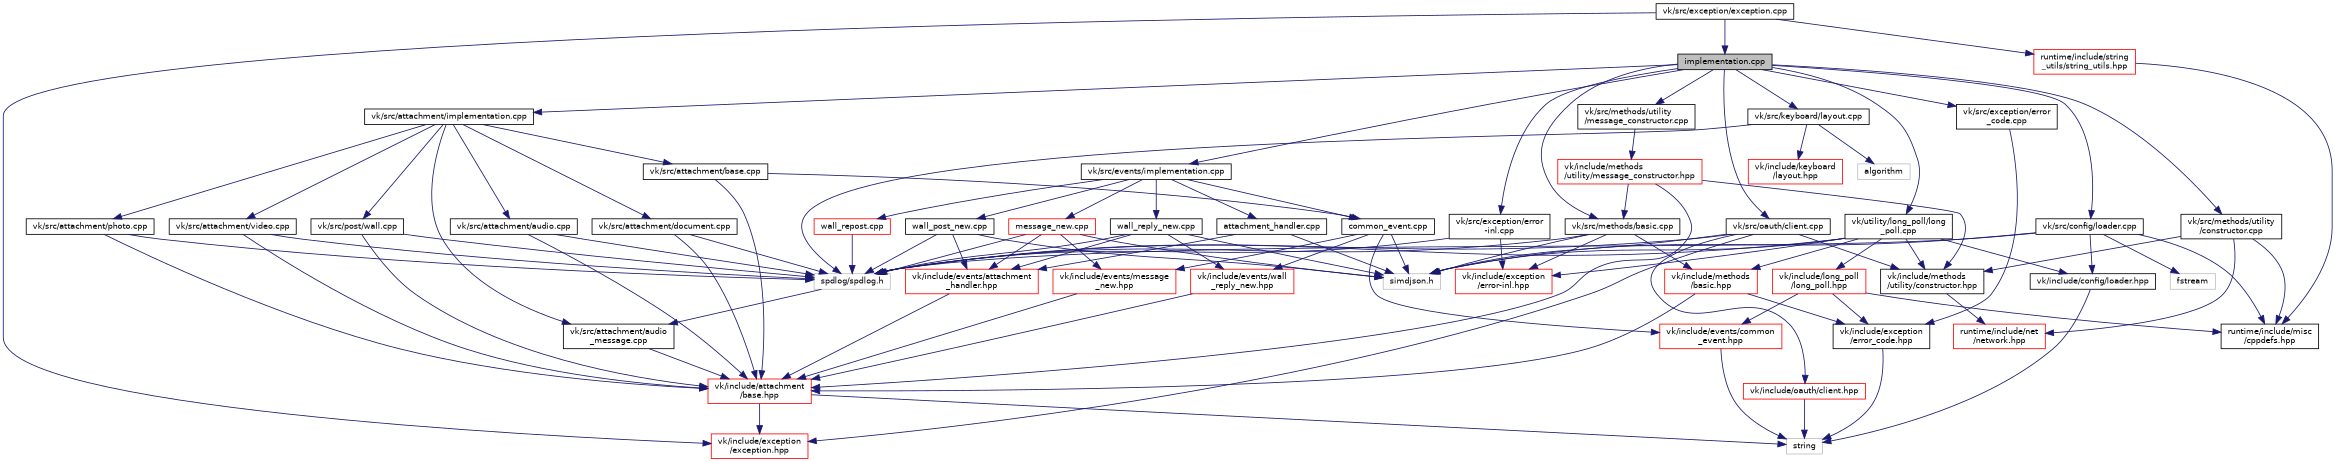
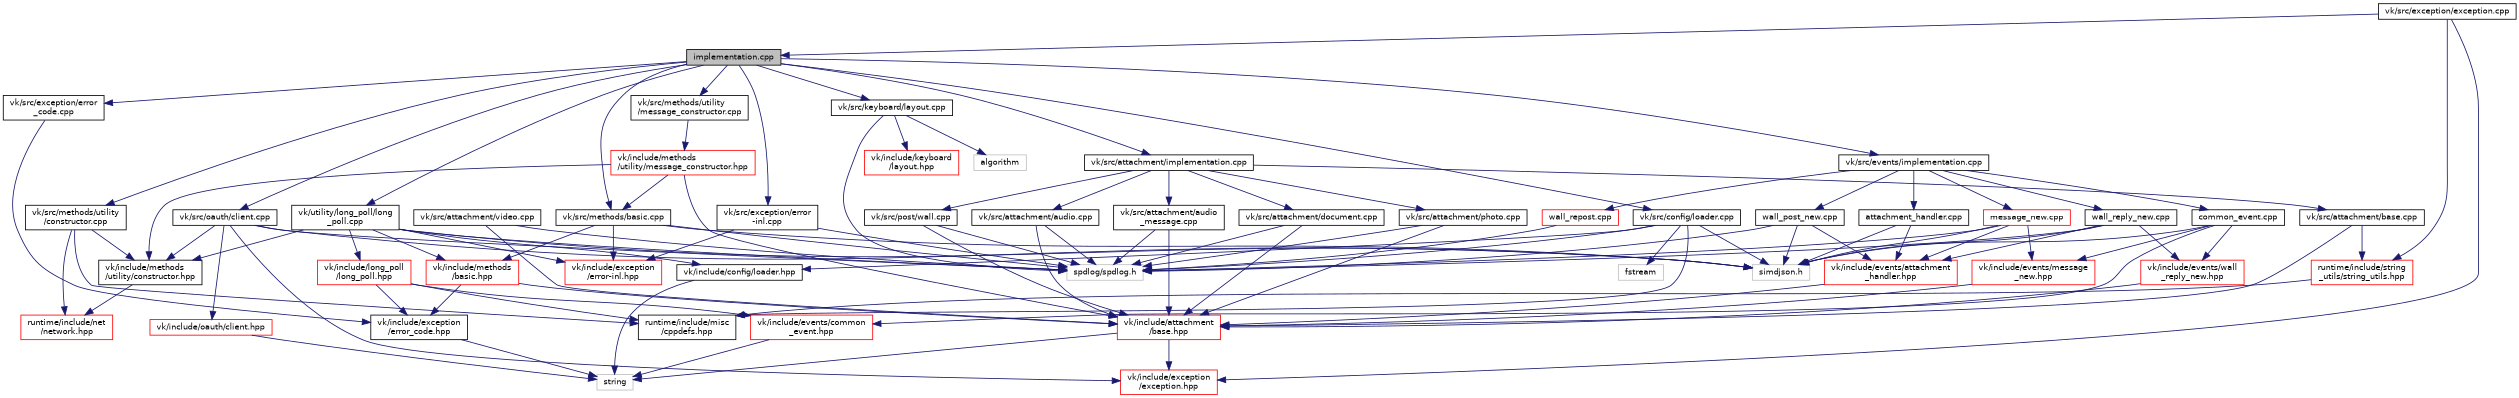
(345, 170) -> none
(1031, 185) -> (2362, 239)
(749, 306) -> (1142, 241)
